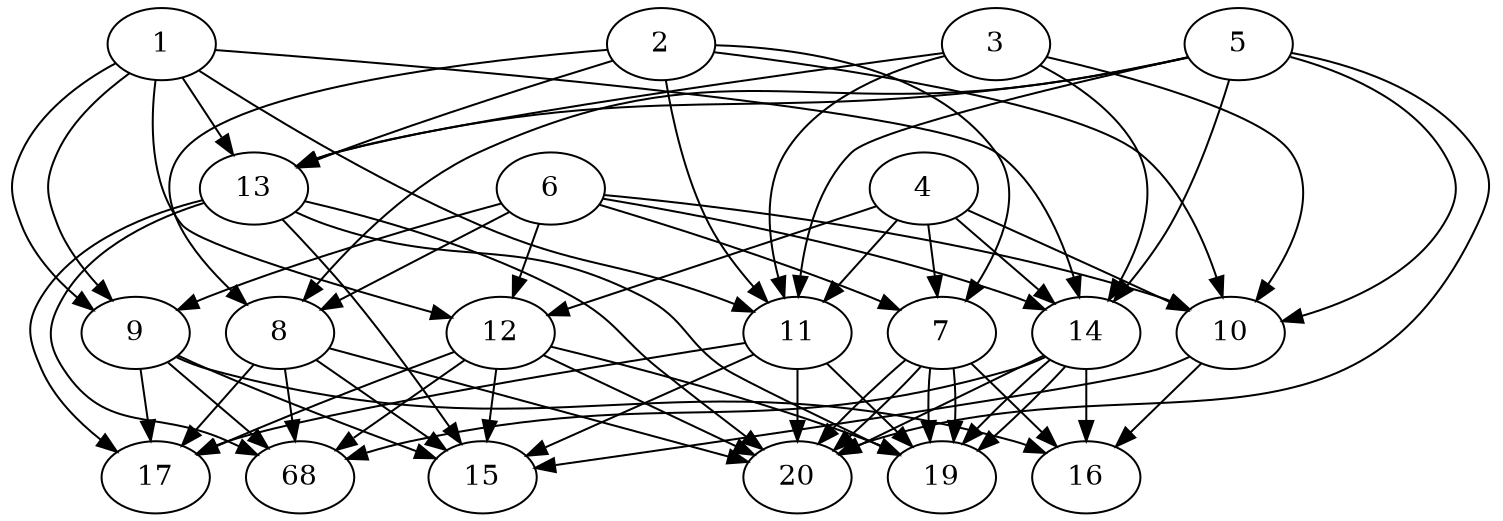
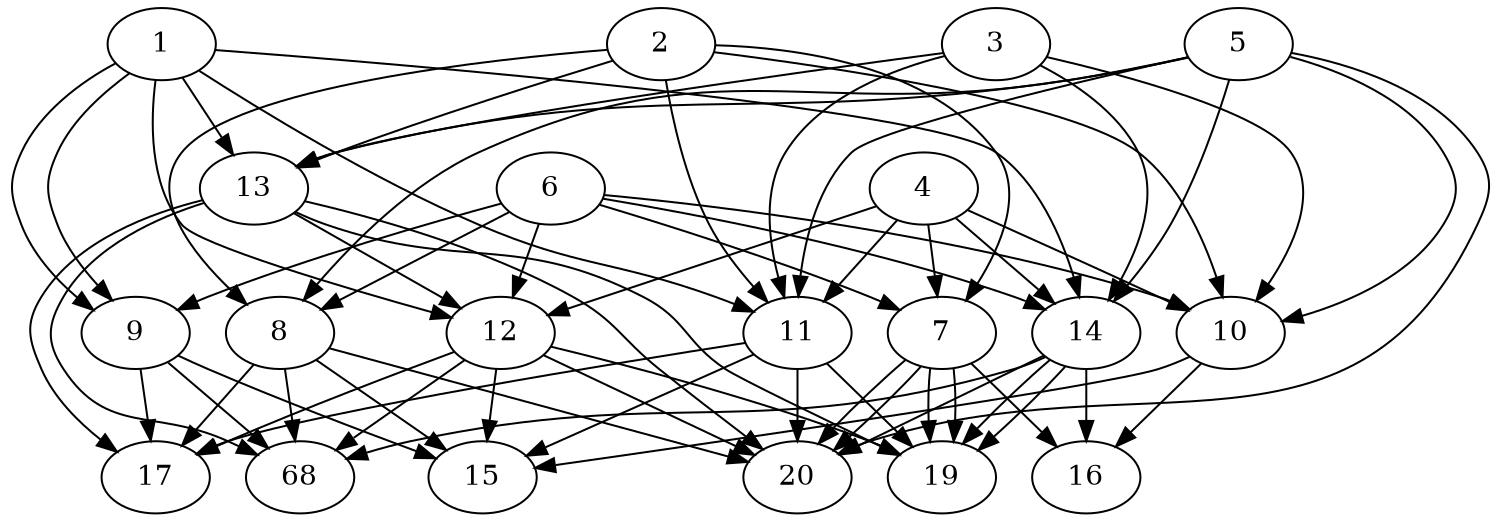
(370, 320) -> (368, 256)
(472, 408) -> none
